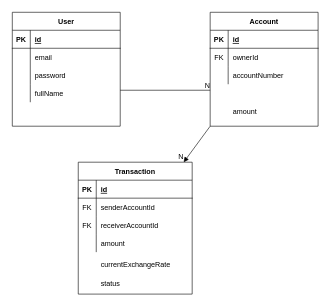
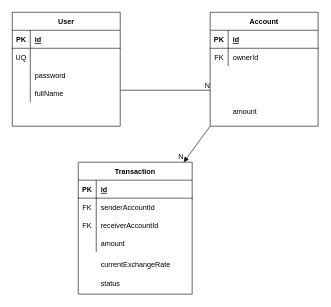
none -> (21, 57)
(75, 57) -> none
(273, 75) -> none
